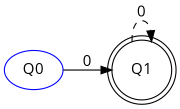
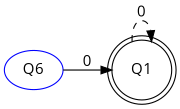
(34, 70) -> (34, 70)
